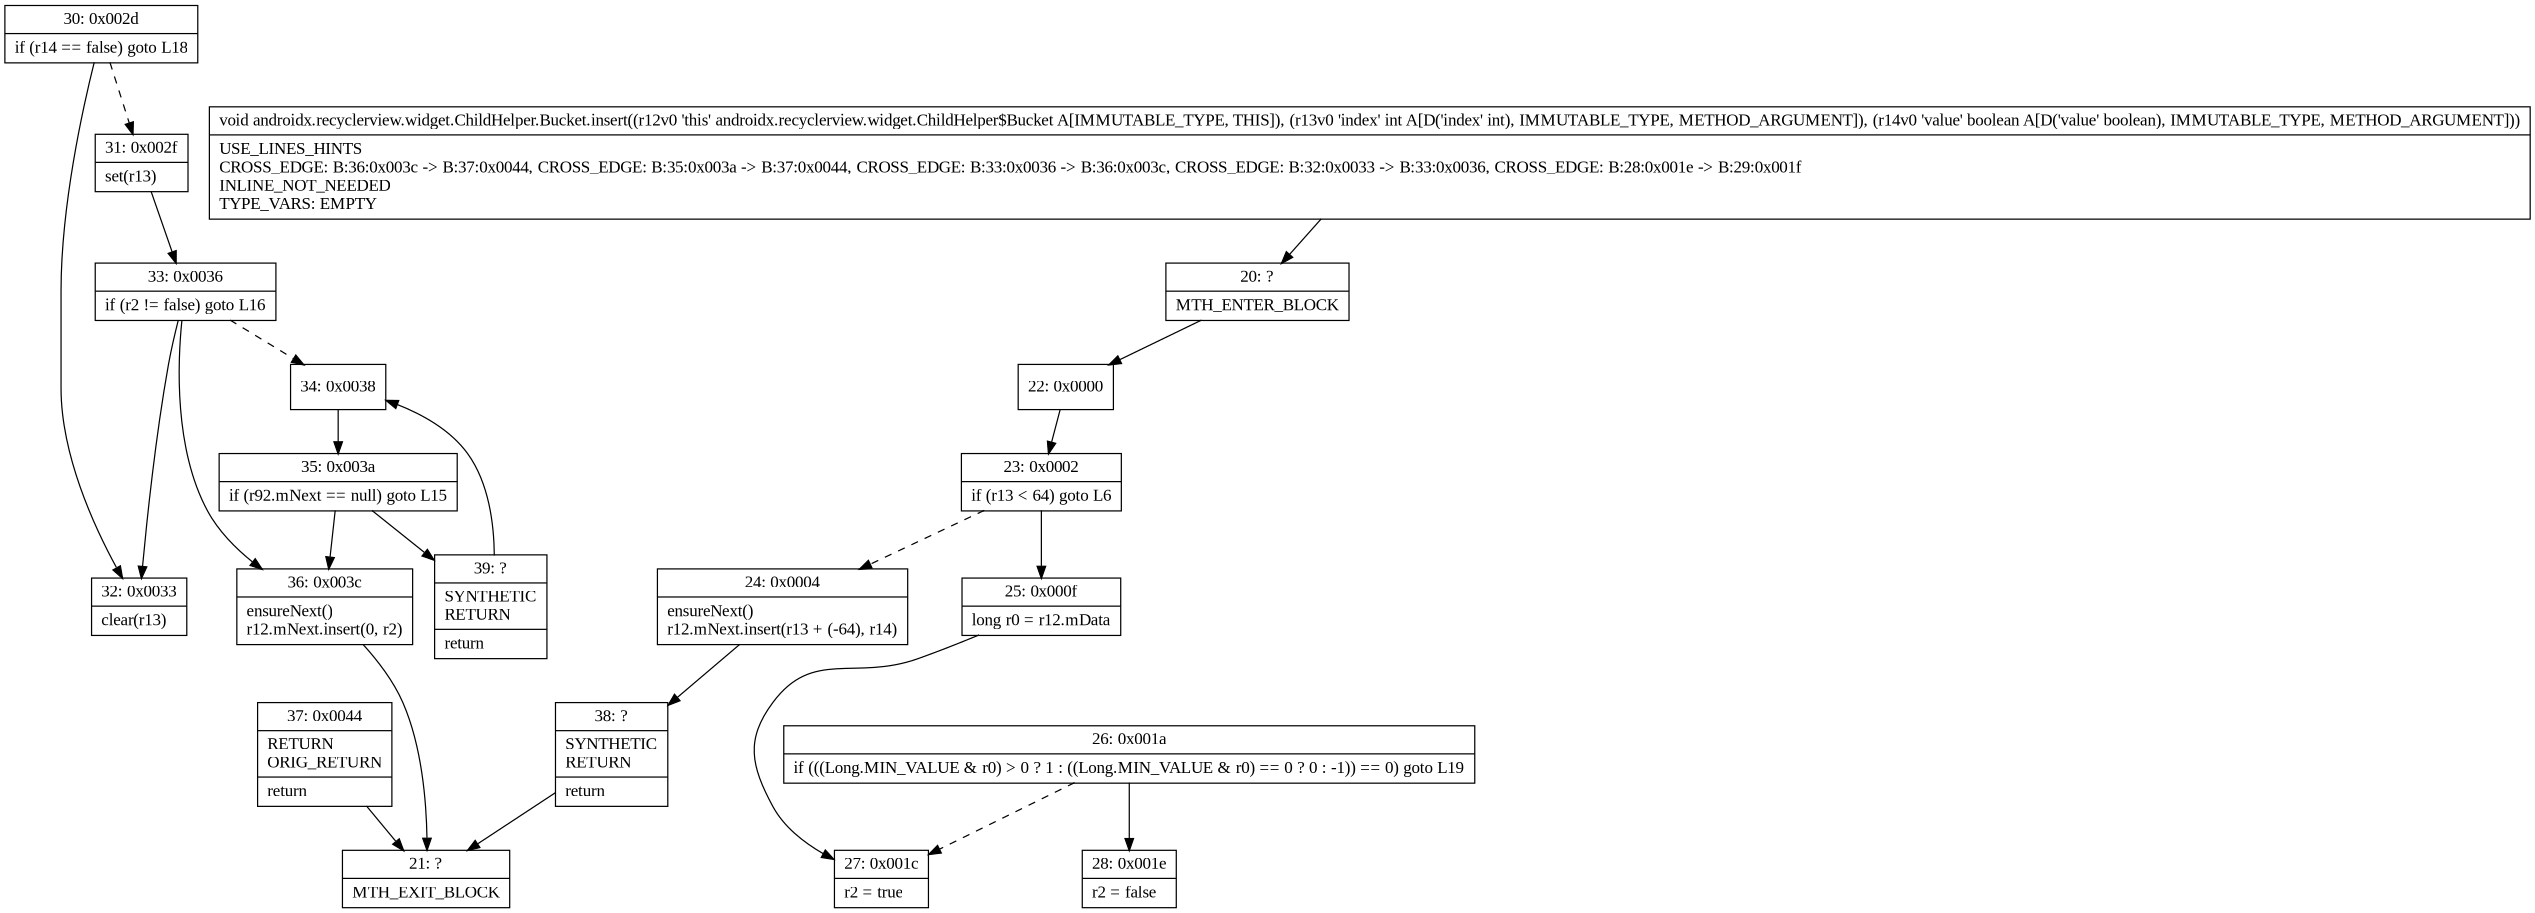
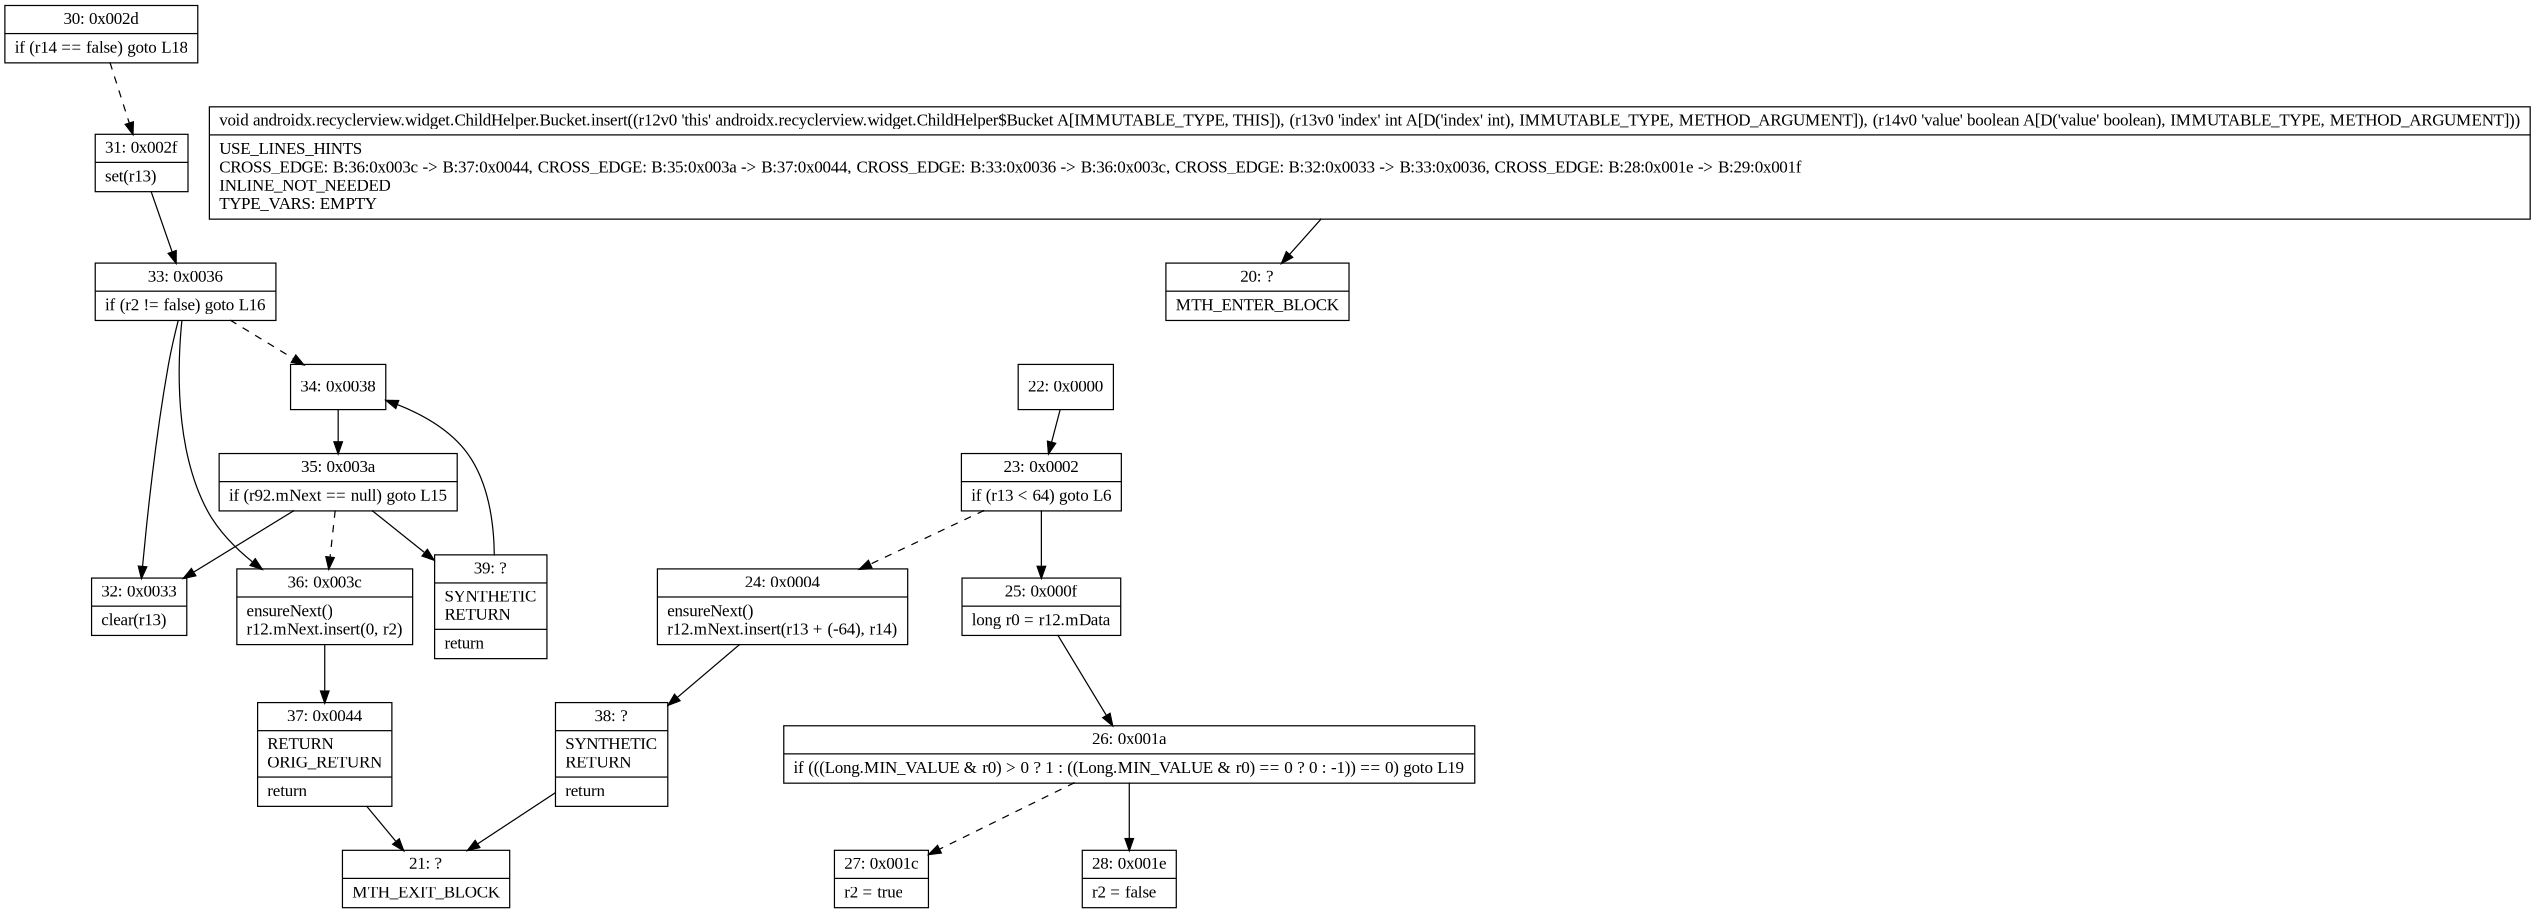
(61, 318) -> (244, 541)
(1161, 340) -> none
(333, 534) -> (333, 534)
(787, 687) -> (1082, 675)
(414, 734) -> (325, 667)
